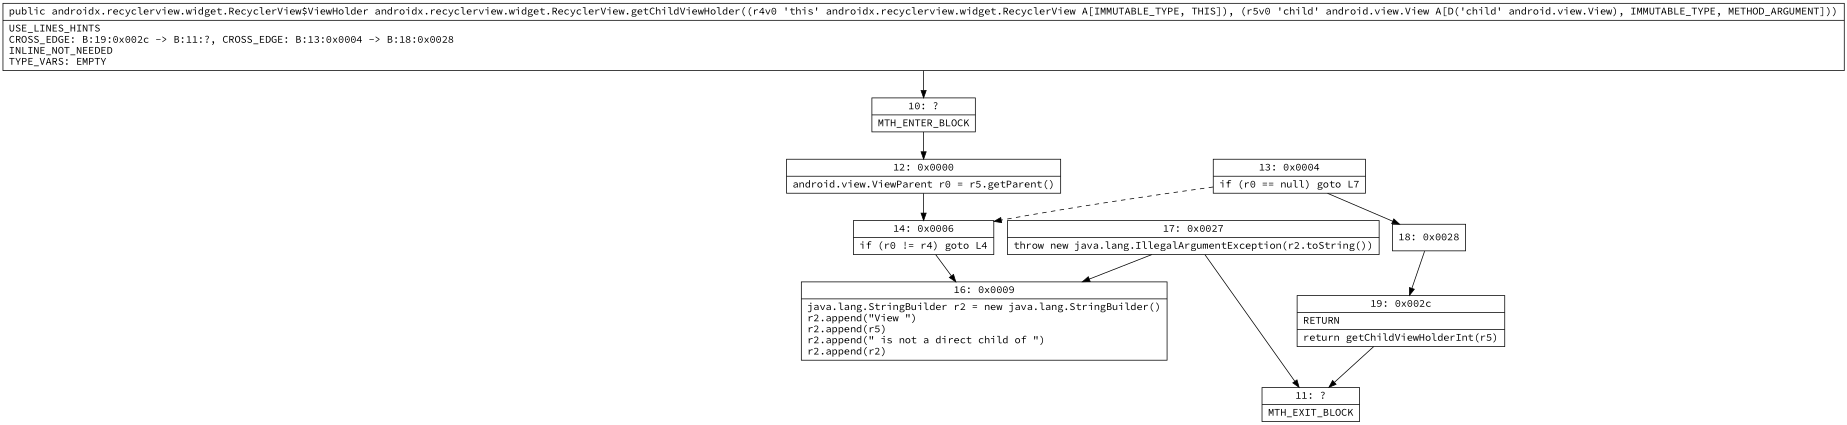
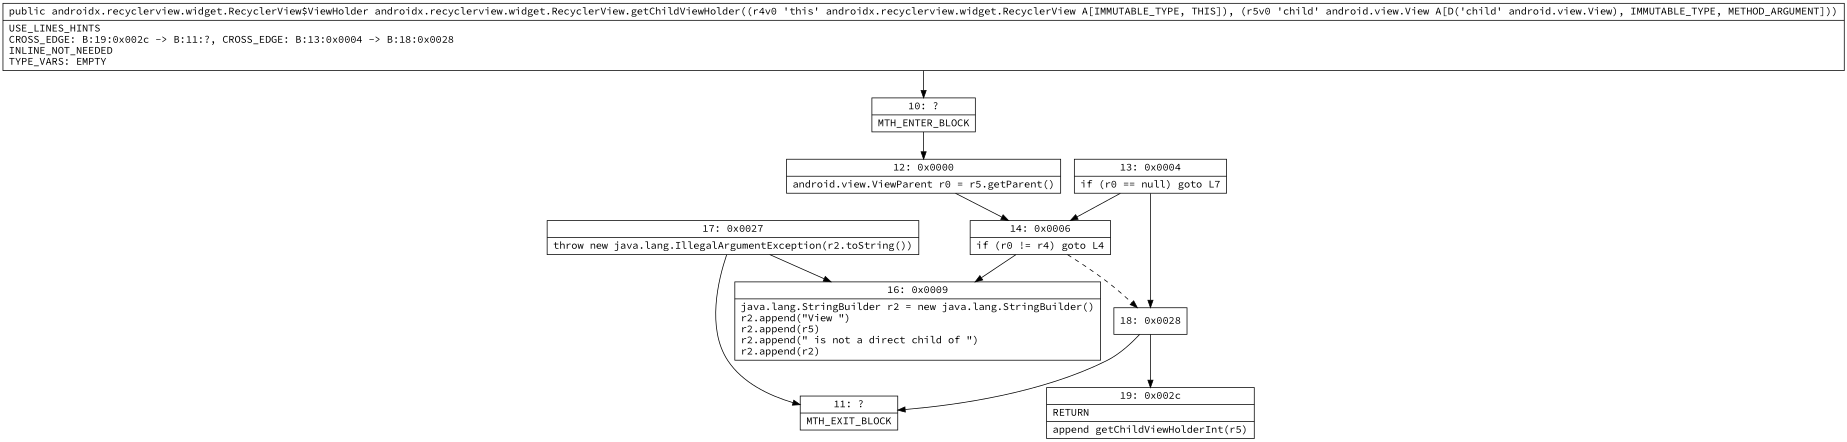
(1107, 202) -> (1099, 205)
none -> (1101, 277)
(1401, 338) -> (1150, 430)
(1354, 364) -> (1029, 389)
